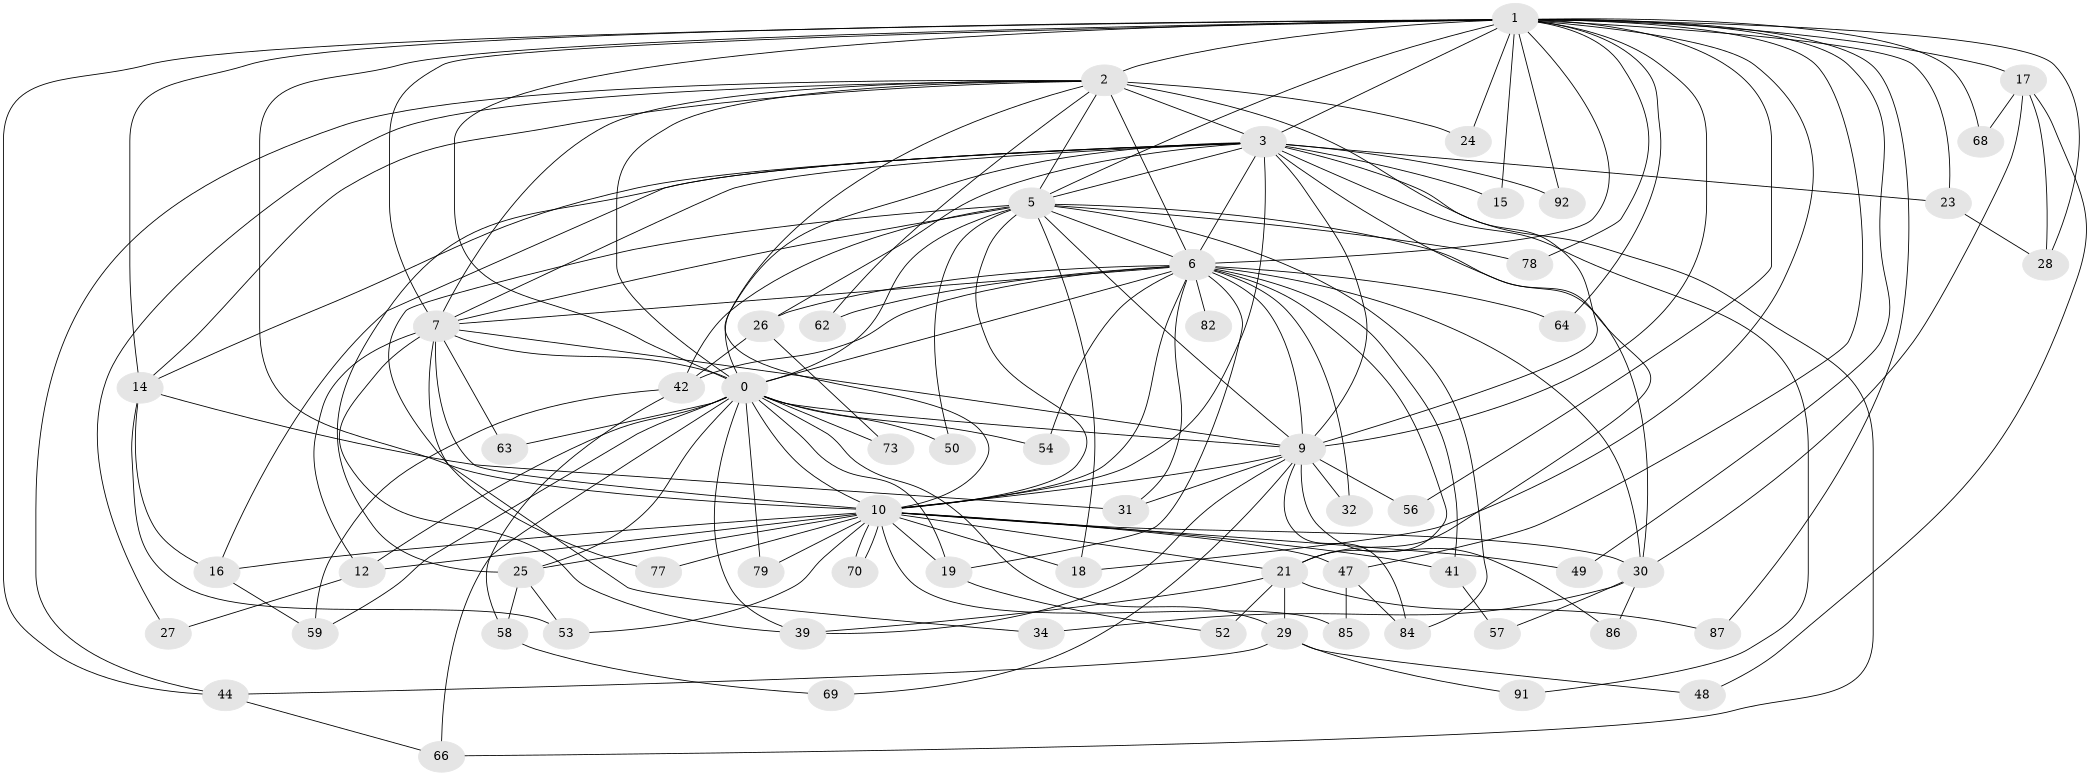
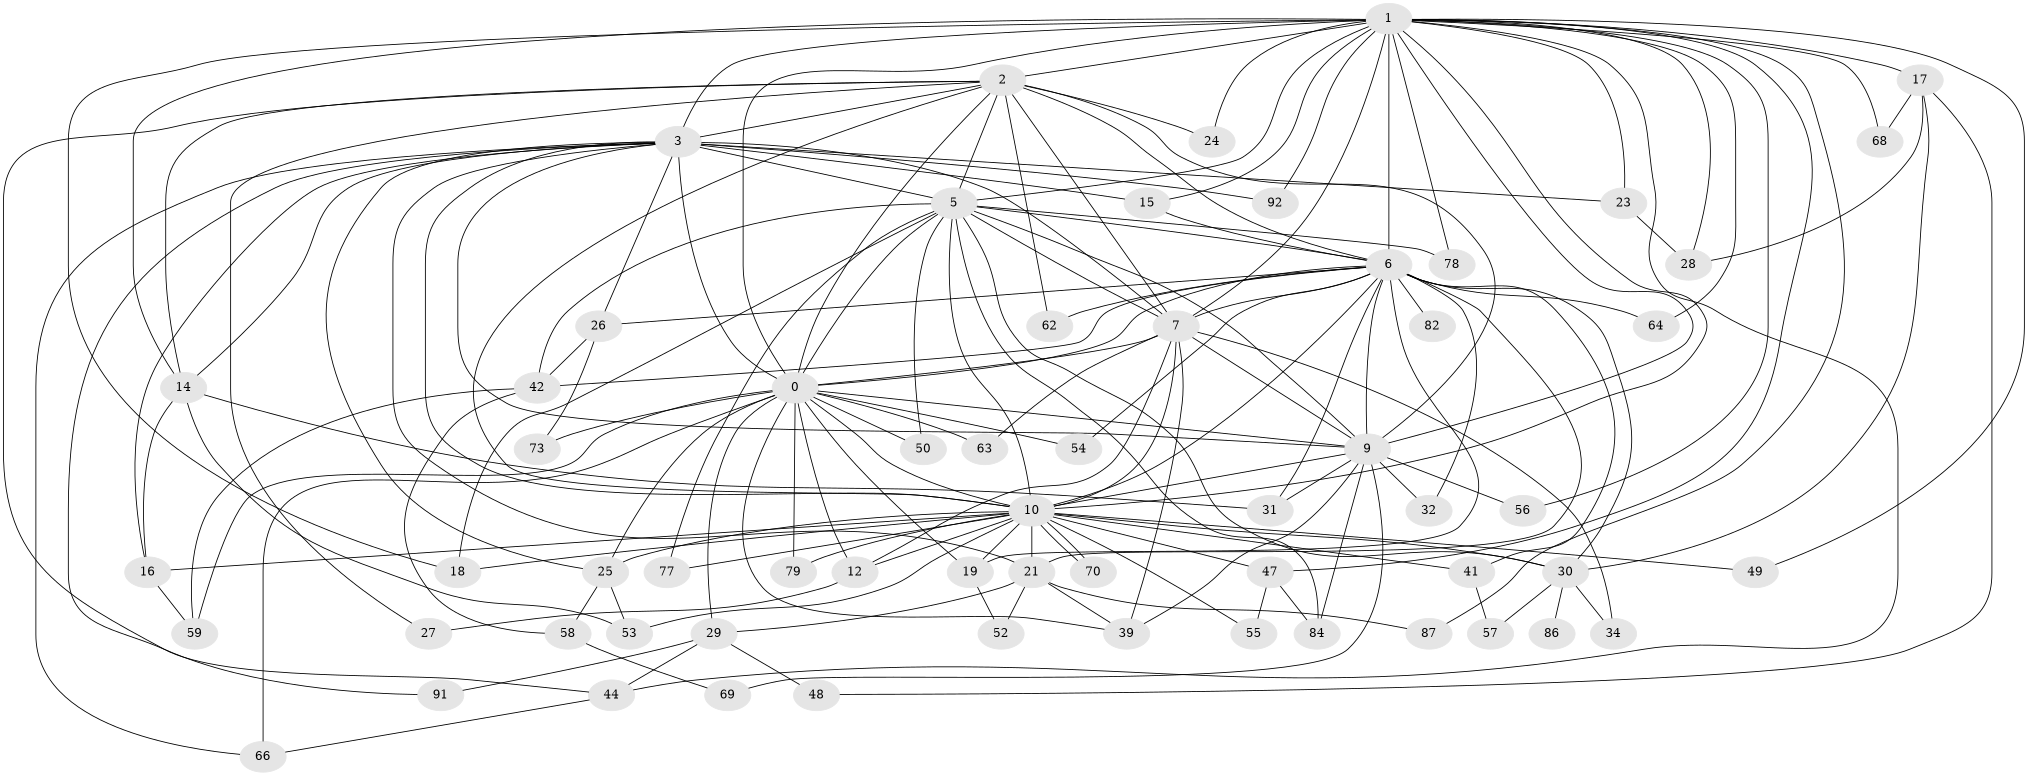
(1228, 203) -> (1250, 237)
(1503, 565) -> none
(1346, 634) -> (1254, 634)
